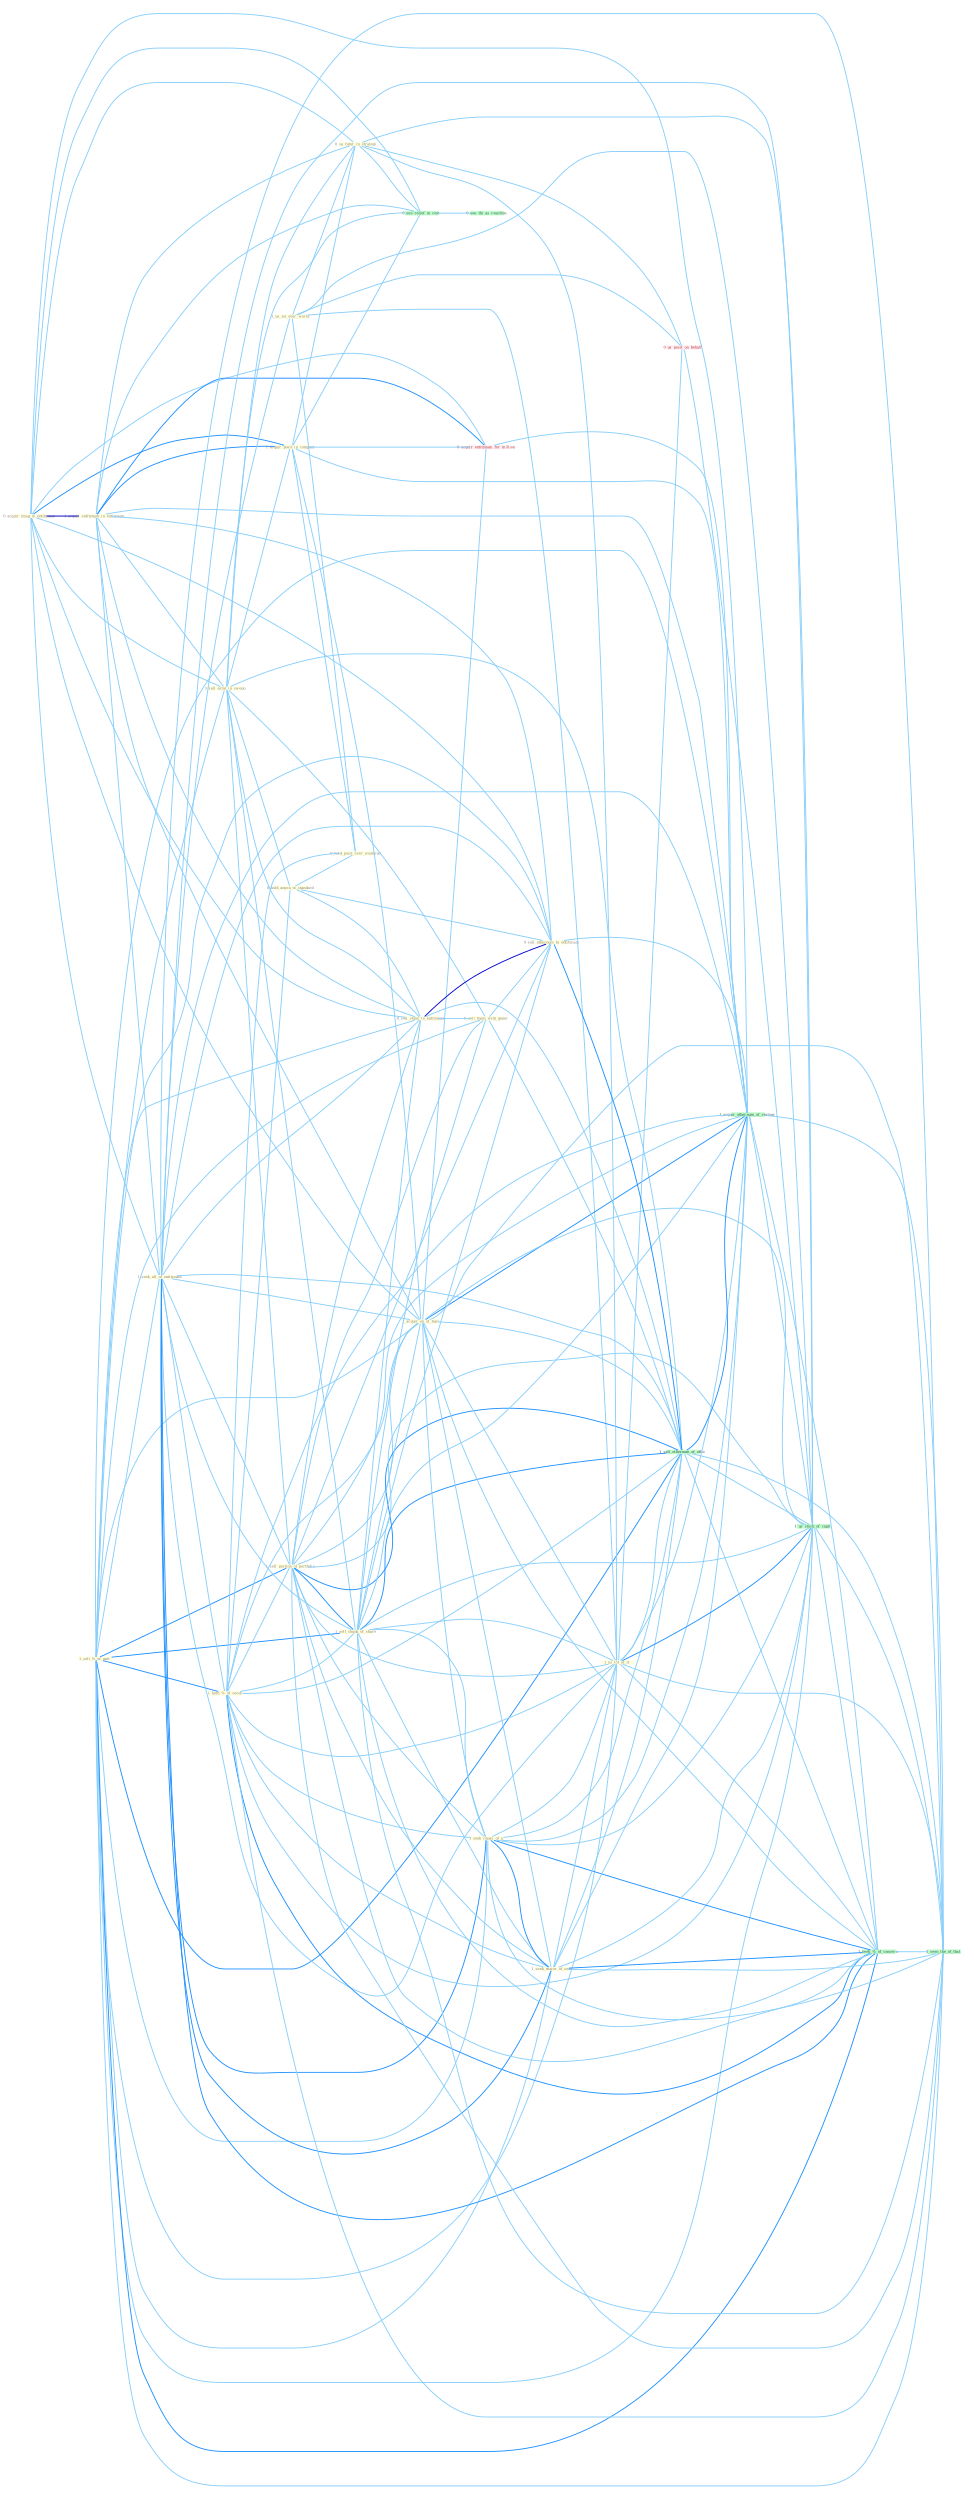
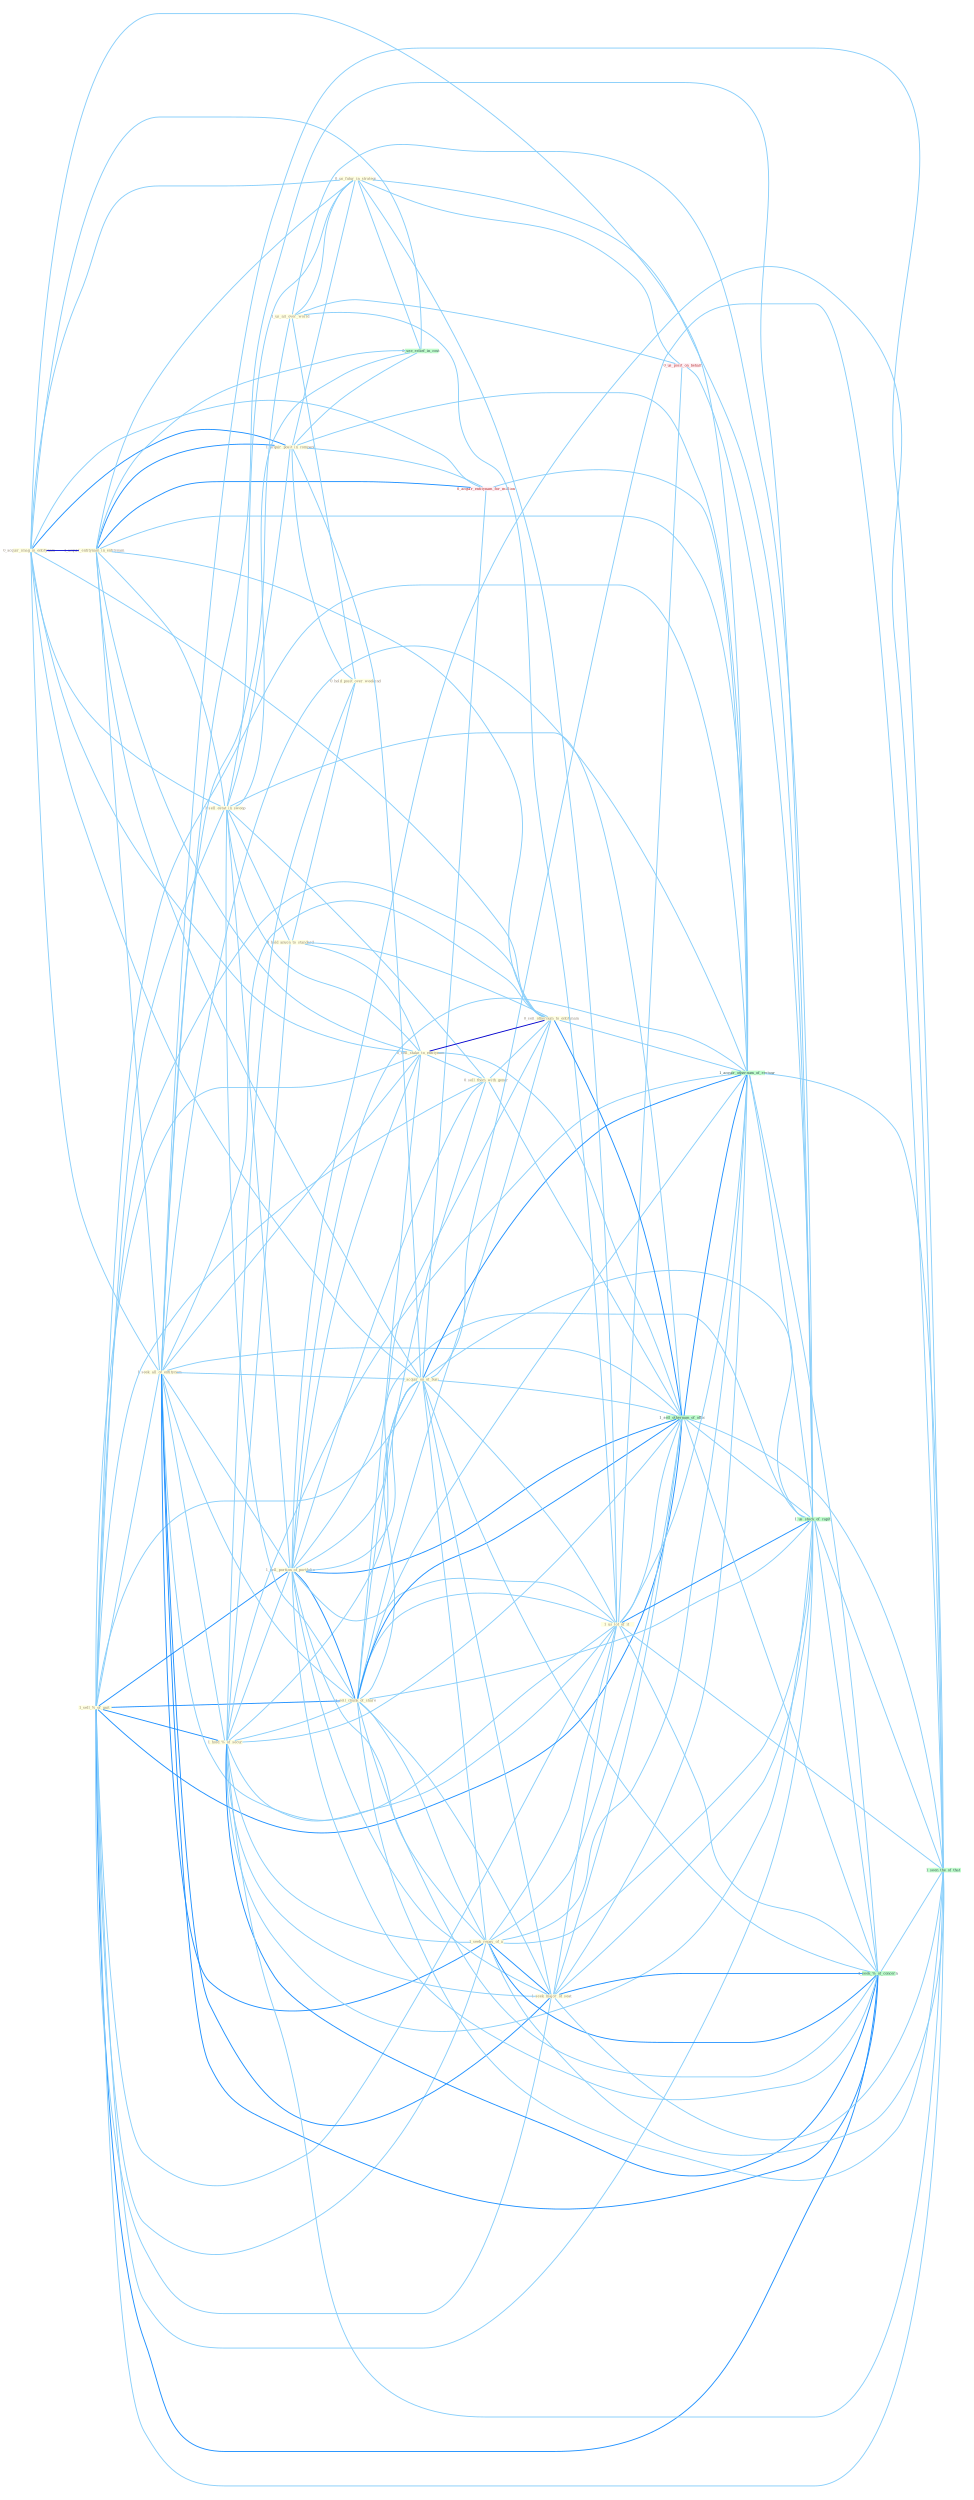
(487, 213) -> none
